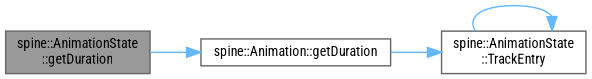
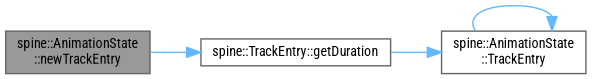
(78, 52) -> (78, 52)
(296, 52) -> (296, 52)
